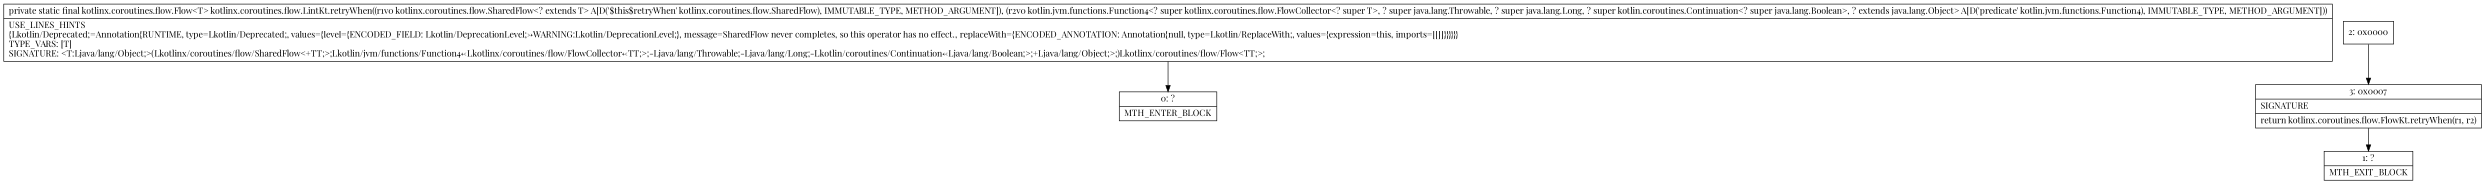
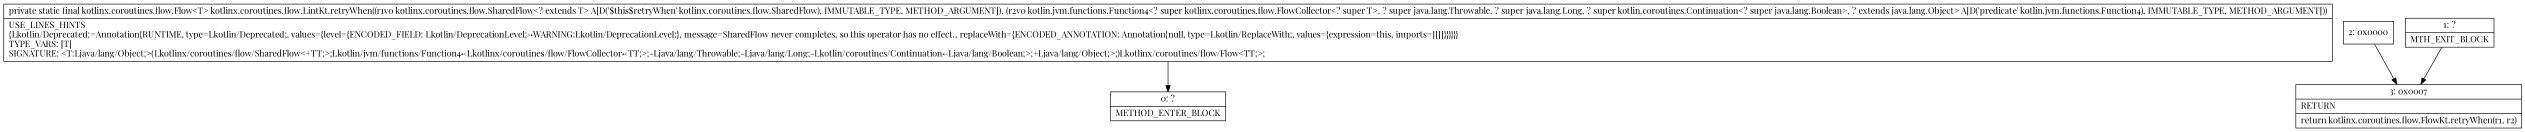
(2285, 106) -> (2318, 106)
(1168, 113) -> (1168, 113)
(2368, 136) -> (2433, 63)
